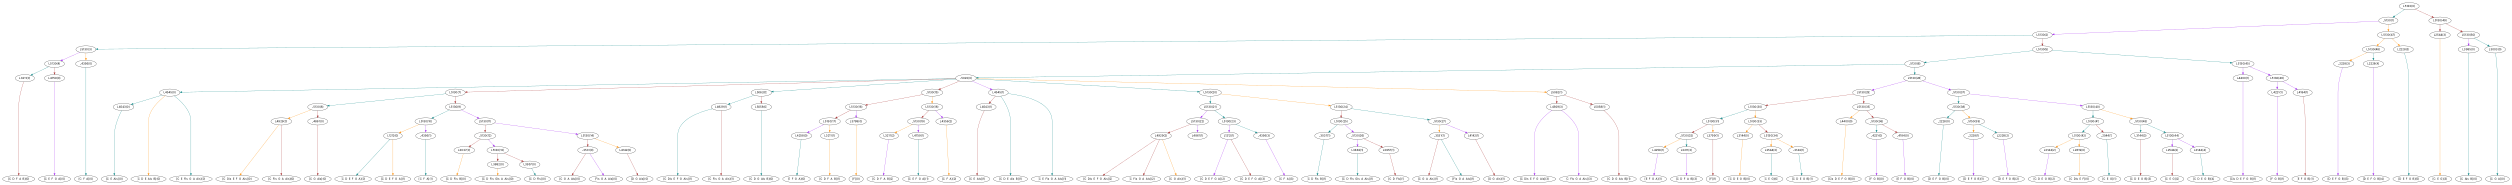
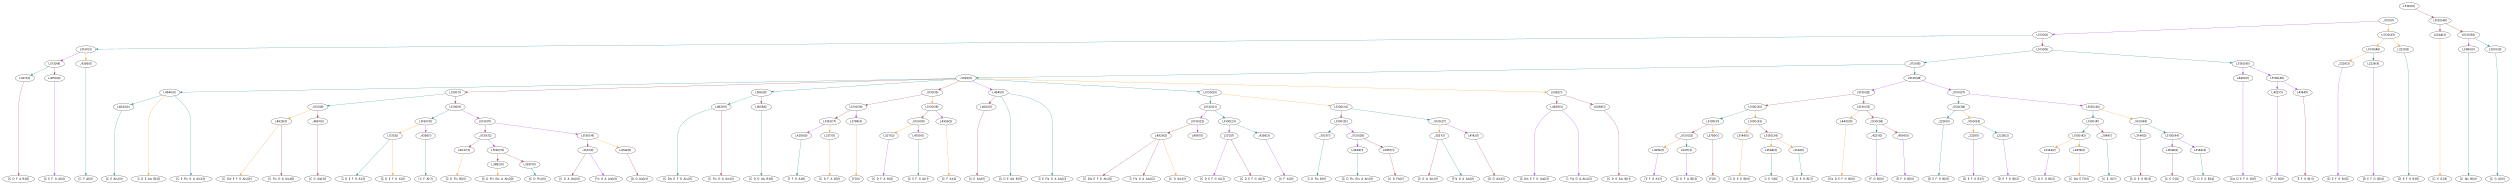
(2400, 13) -> none
